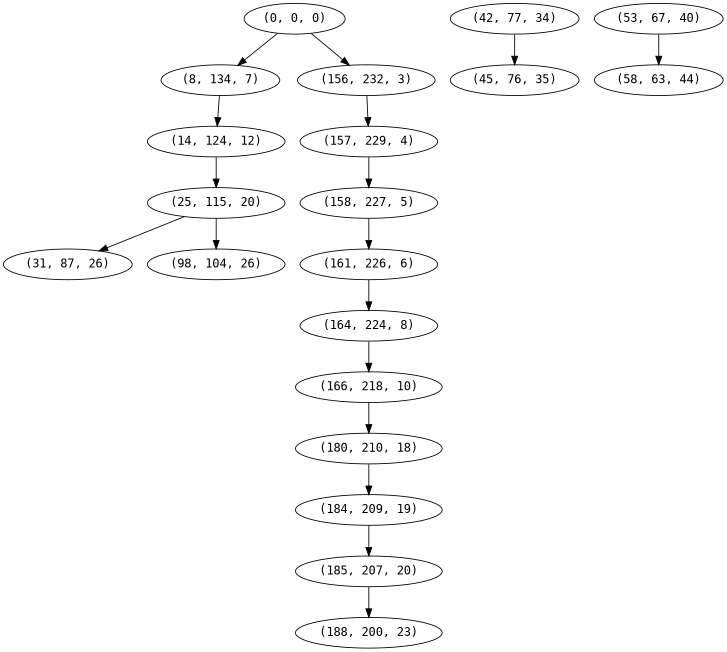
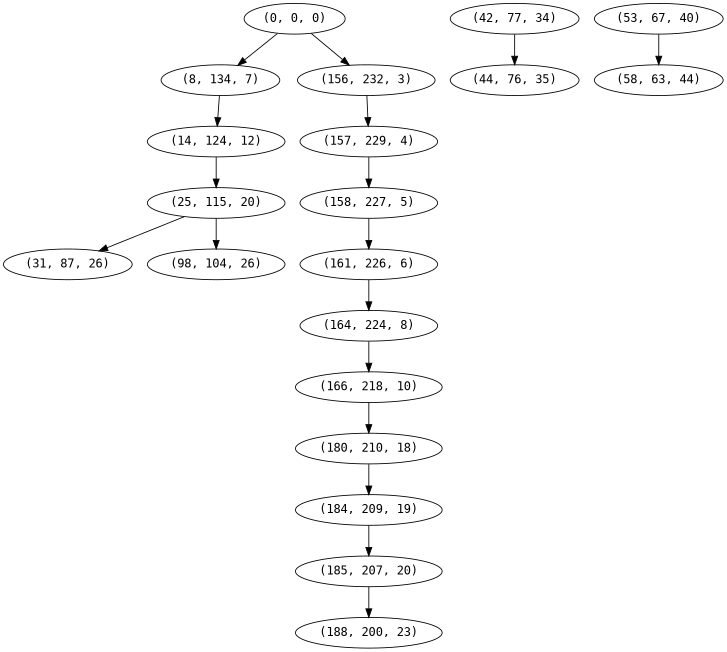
(515, 80) -> (515, 80)
